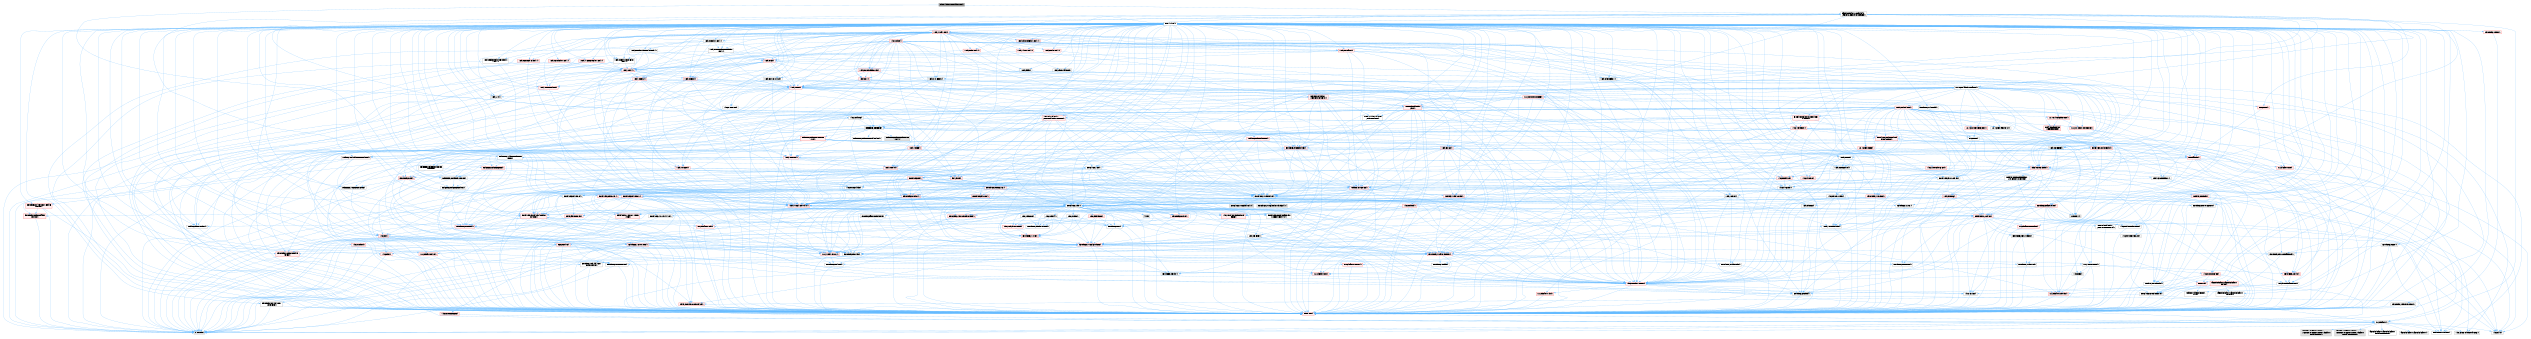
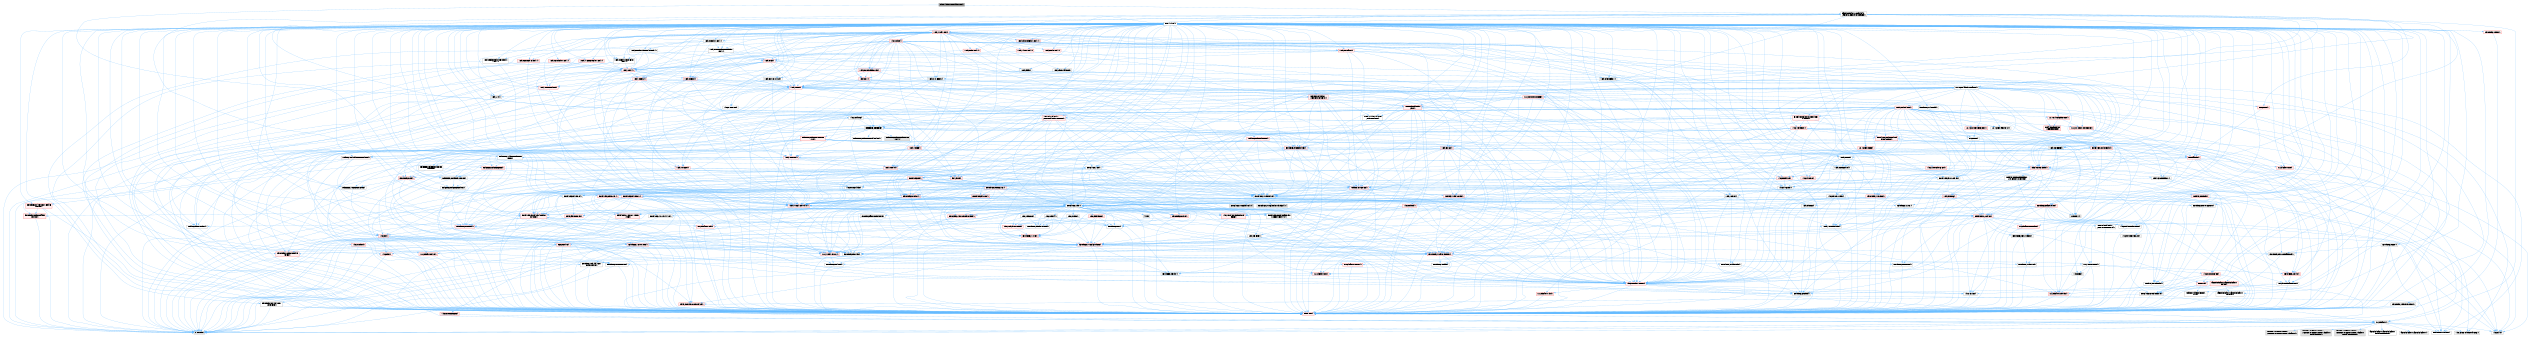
none -> (2282, 333)
